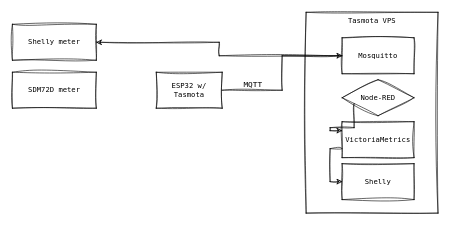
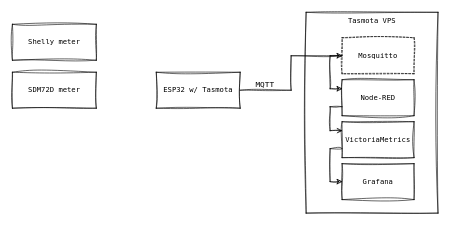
(177, 42) -> (330, 77)
(378, 56) -> (378, 56)
(189, 90) -> (198, 90)
(378, 98) -> (378, 98)
(348, 128) -> (330, 118)
(378, 182) -> (378, 182)
